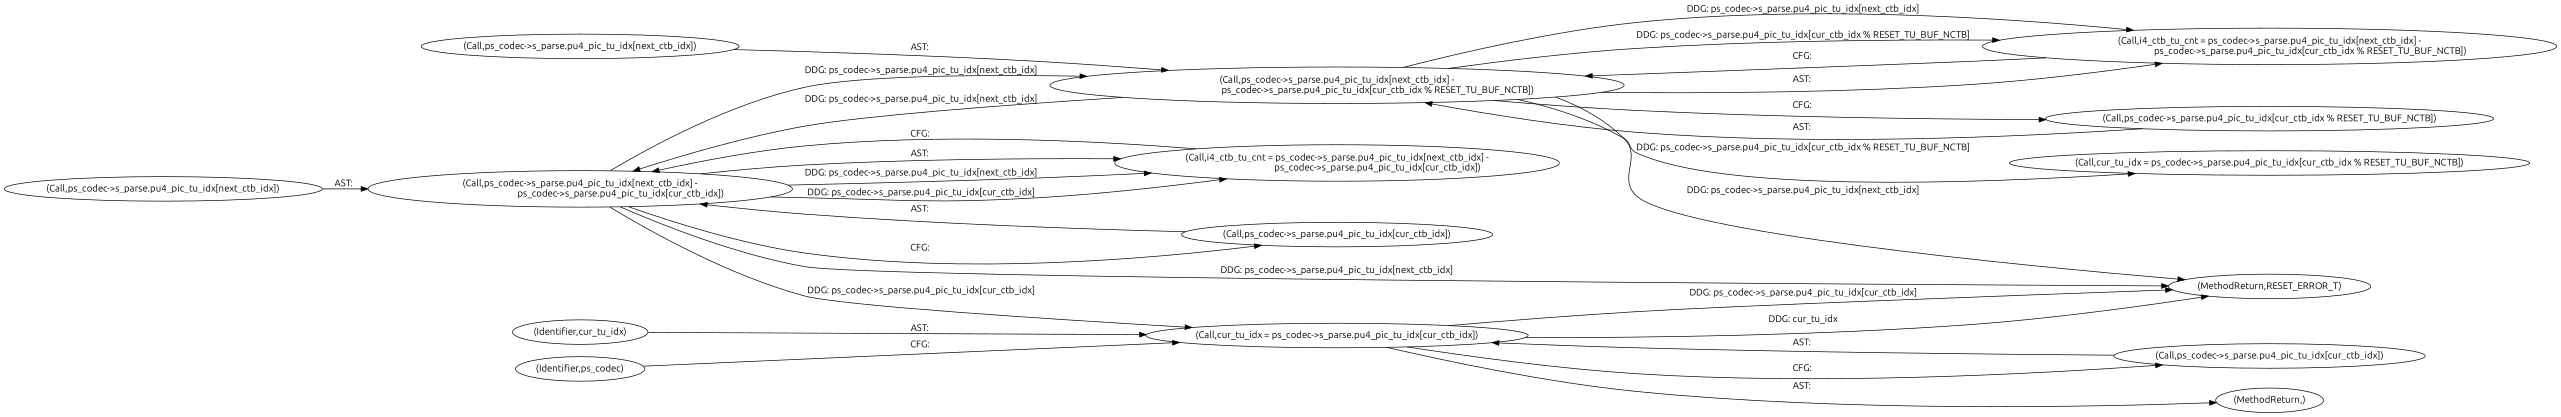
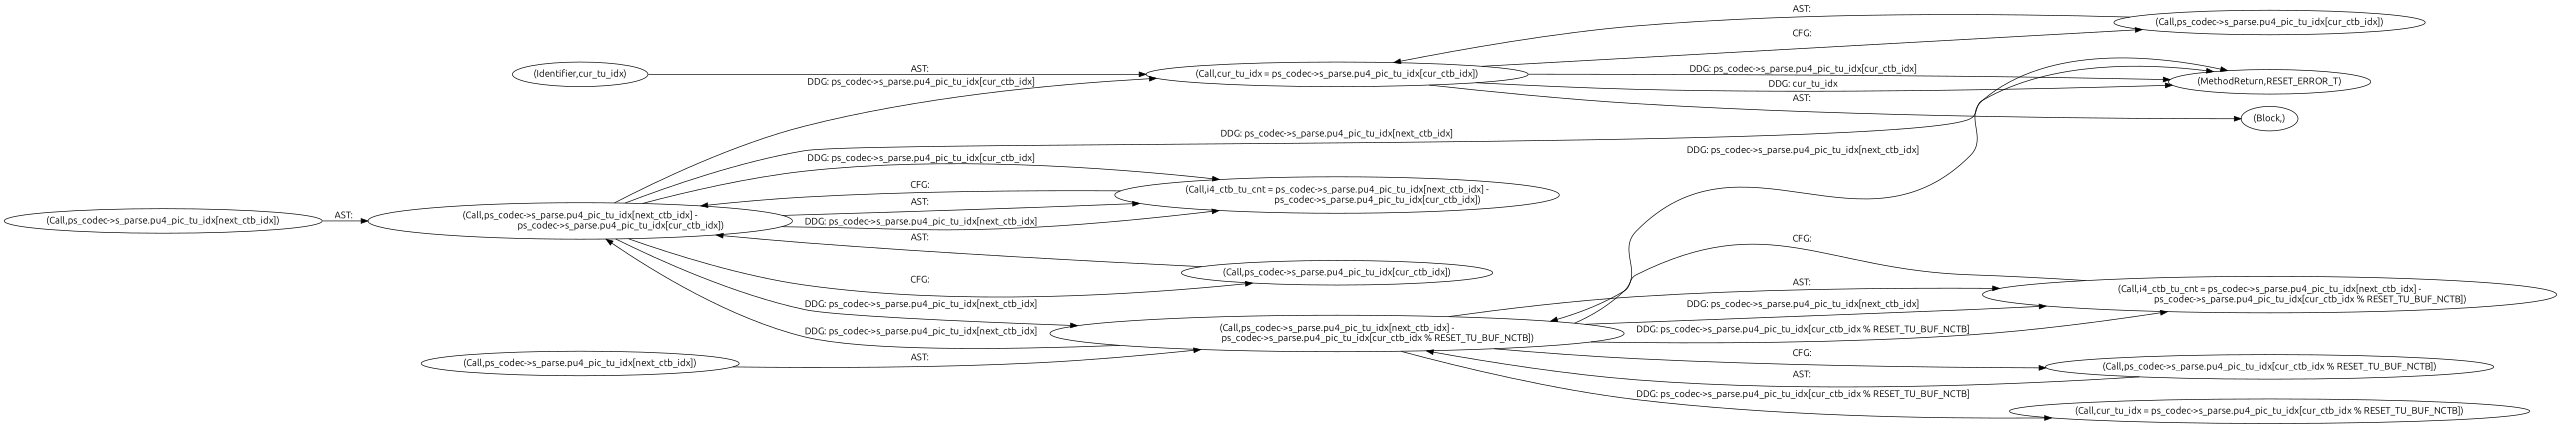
(580, 369) -> none
(2270, 400) -> (2270, 119)
